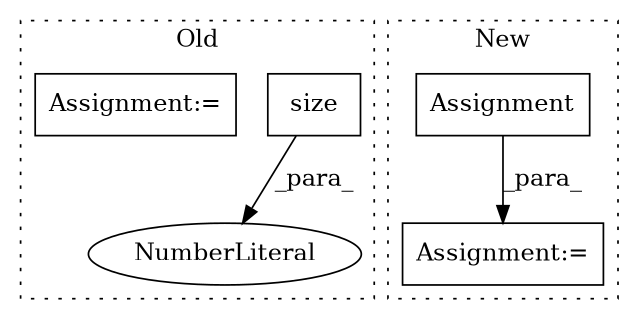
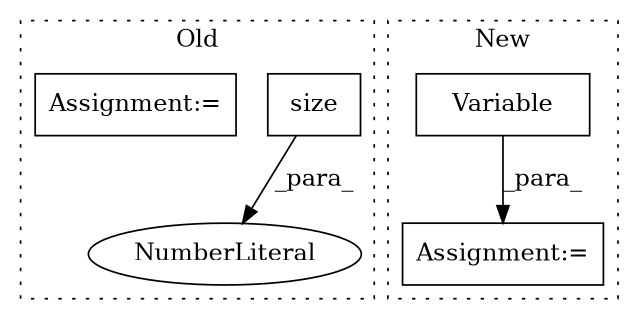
(503, 105) -> (503, 105)
